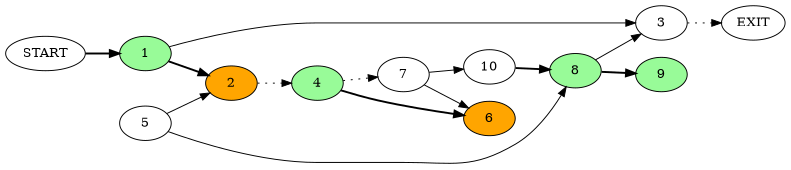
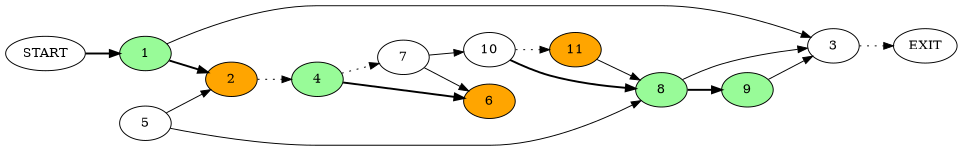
none -> (575, 50)
none -> (786, 70)
